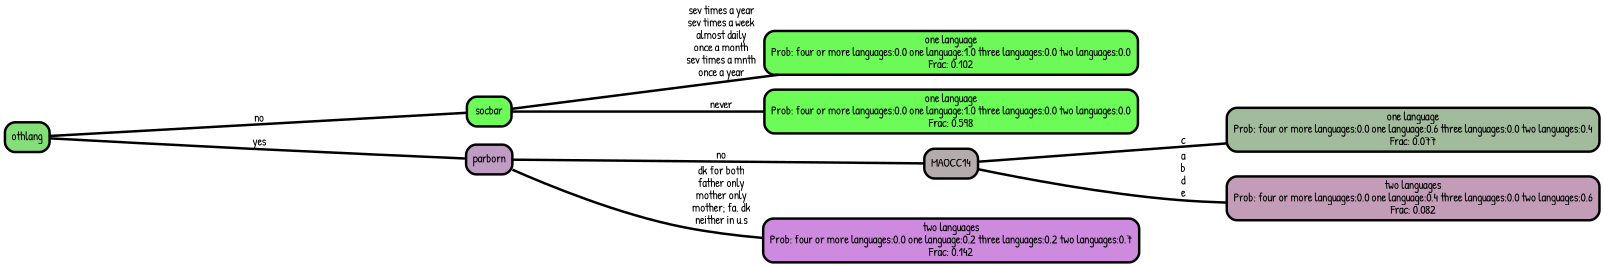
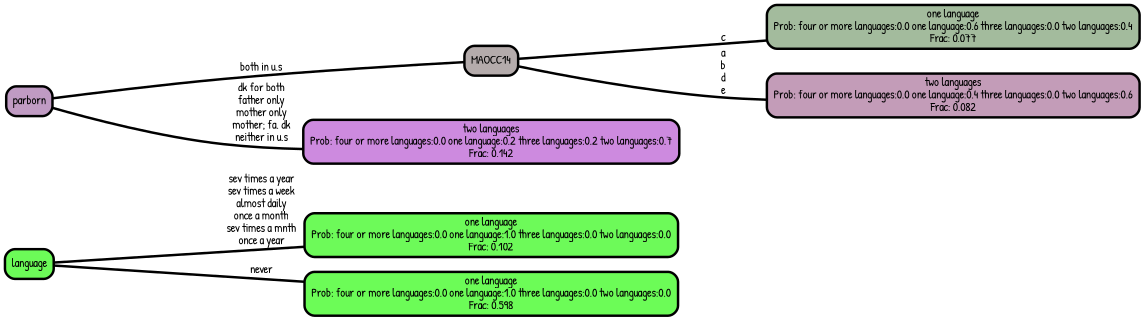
(489, 112) -> (29, 264)
(27, 137) -> none
(720, 156) -> (260, 68)
